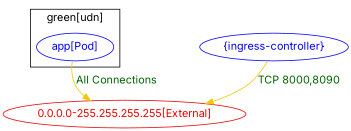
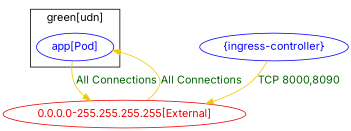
none -> (153, 70)
